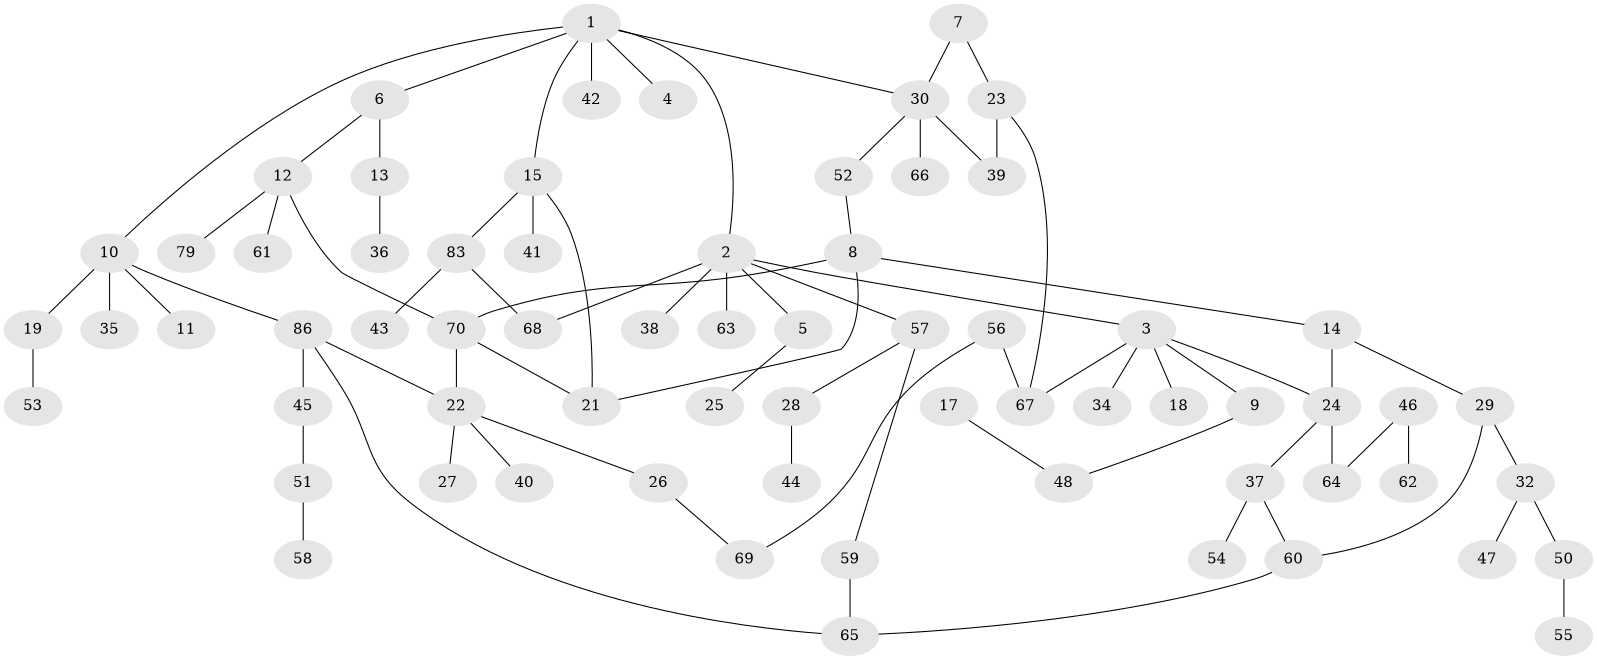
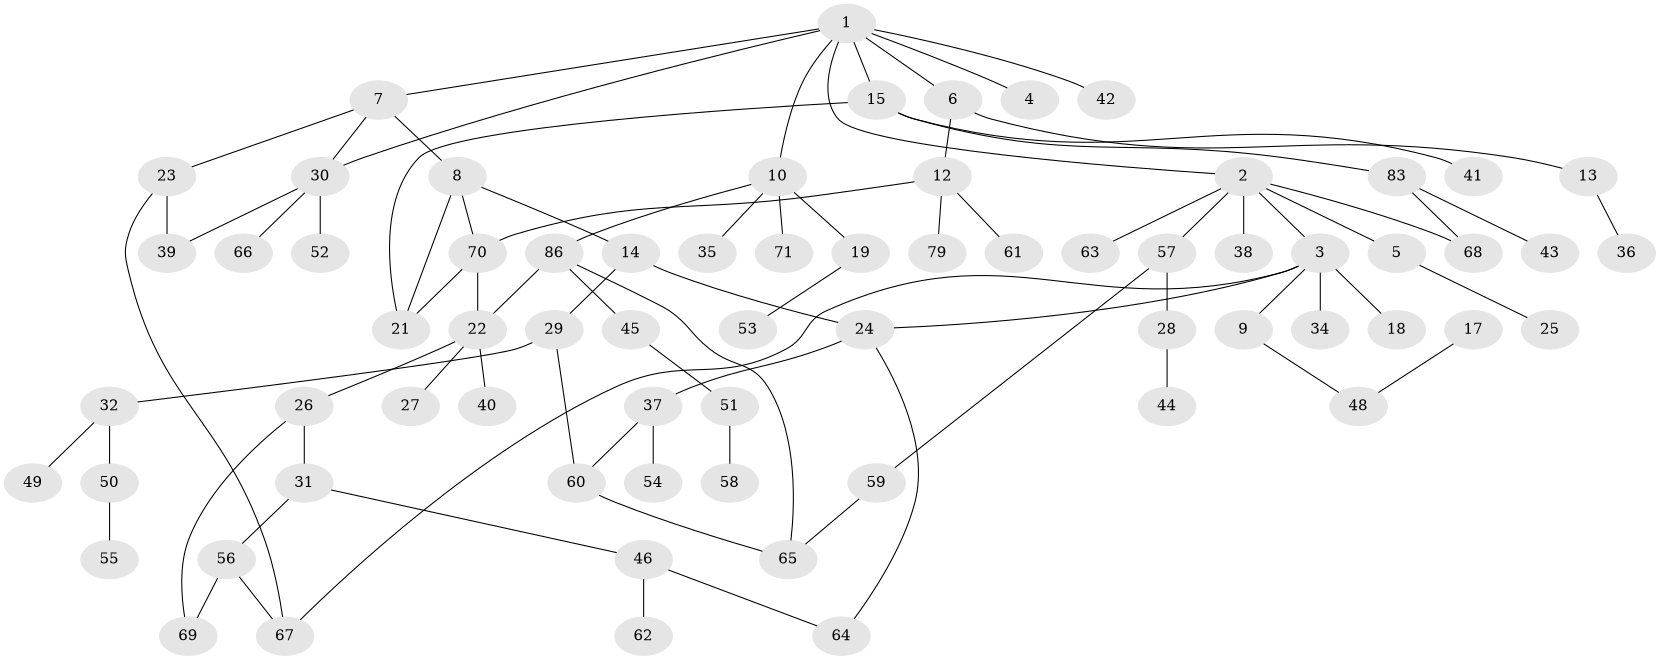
none -> (613, 62)
(848, 215) -> (413, 134)
(186, 330) -> (784, 253)
none -> (304, 483)
(1487, 560) -> (33, 483)
